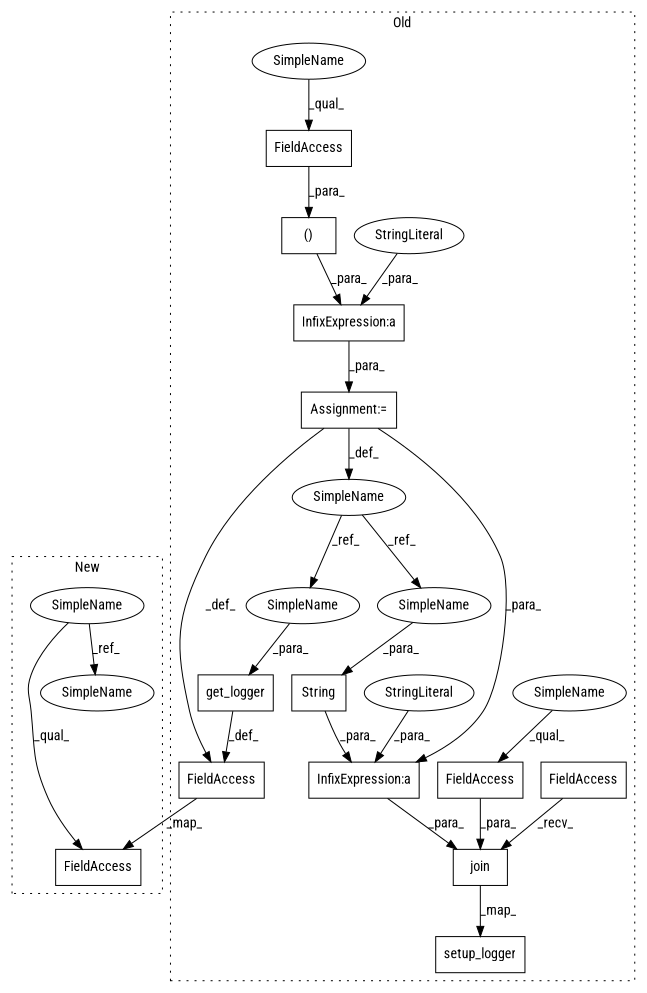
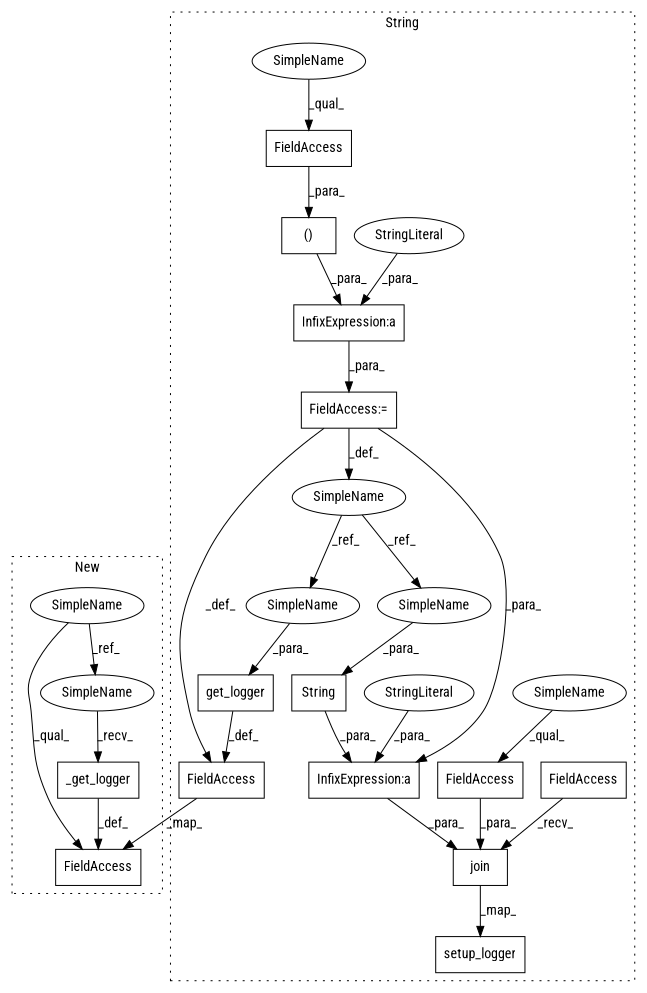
(403, 24) -> (403, 24)
(349, 410) -> (349, 410)
none -> (98, 780)
